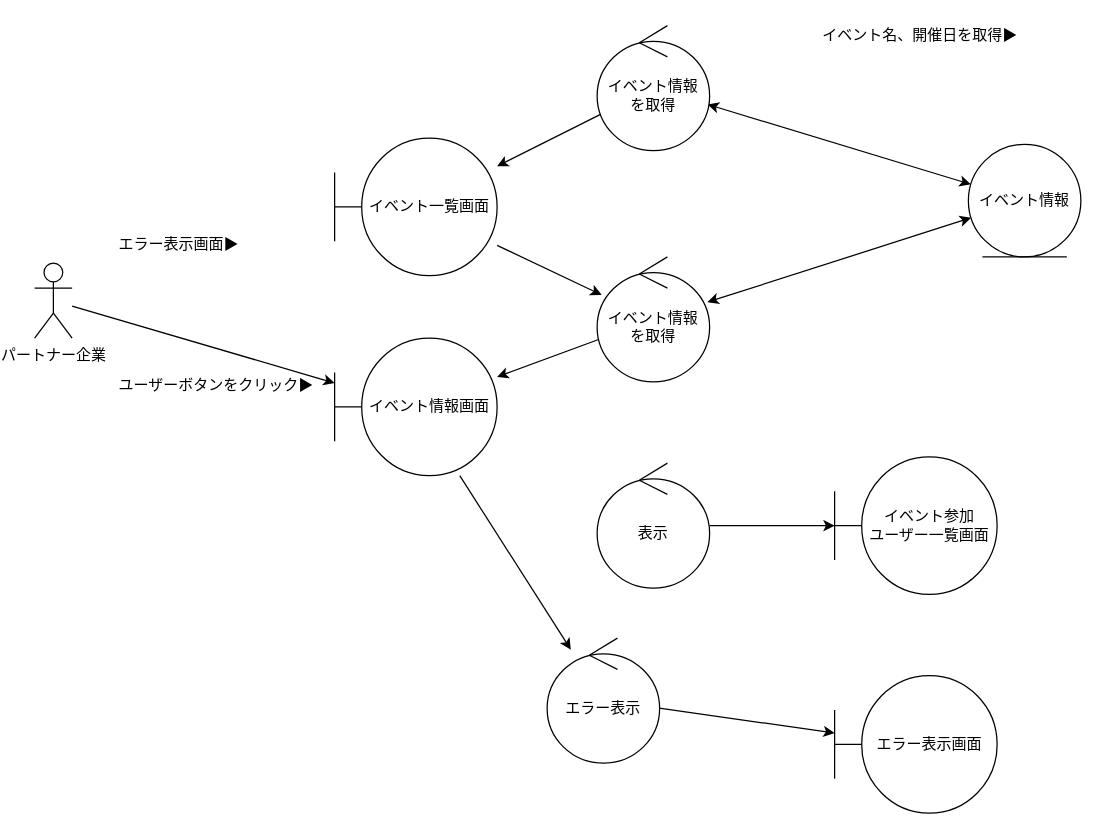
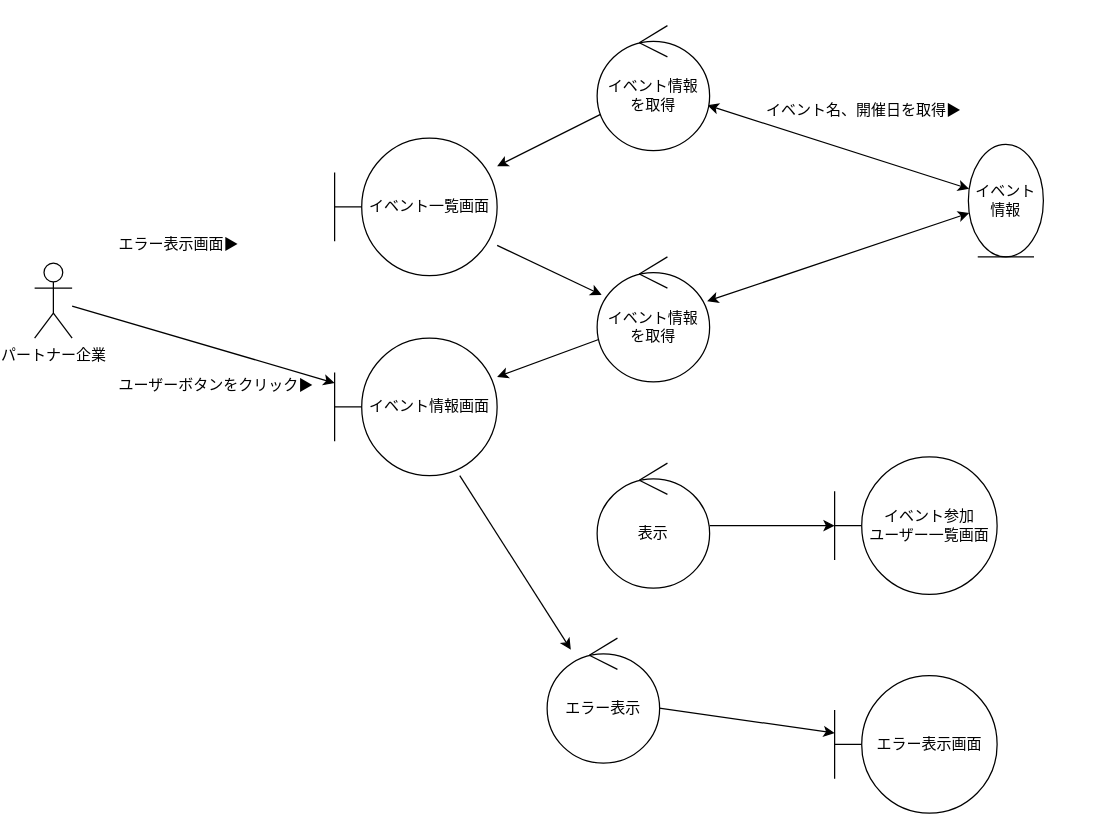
(919, 36) -> (863, 111)
(1024, 201) -> (1006, 201)
